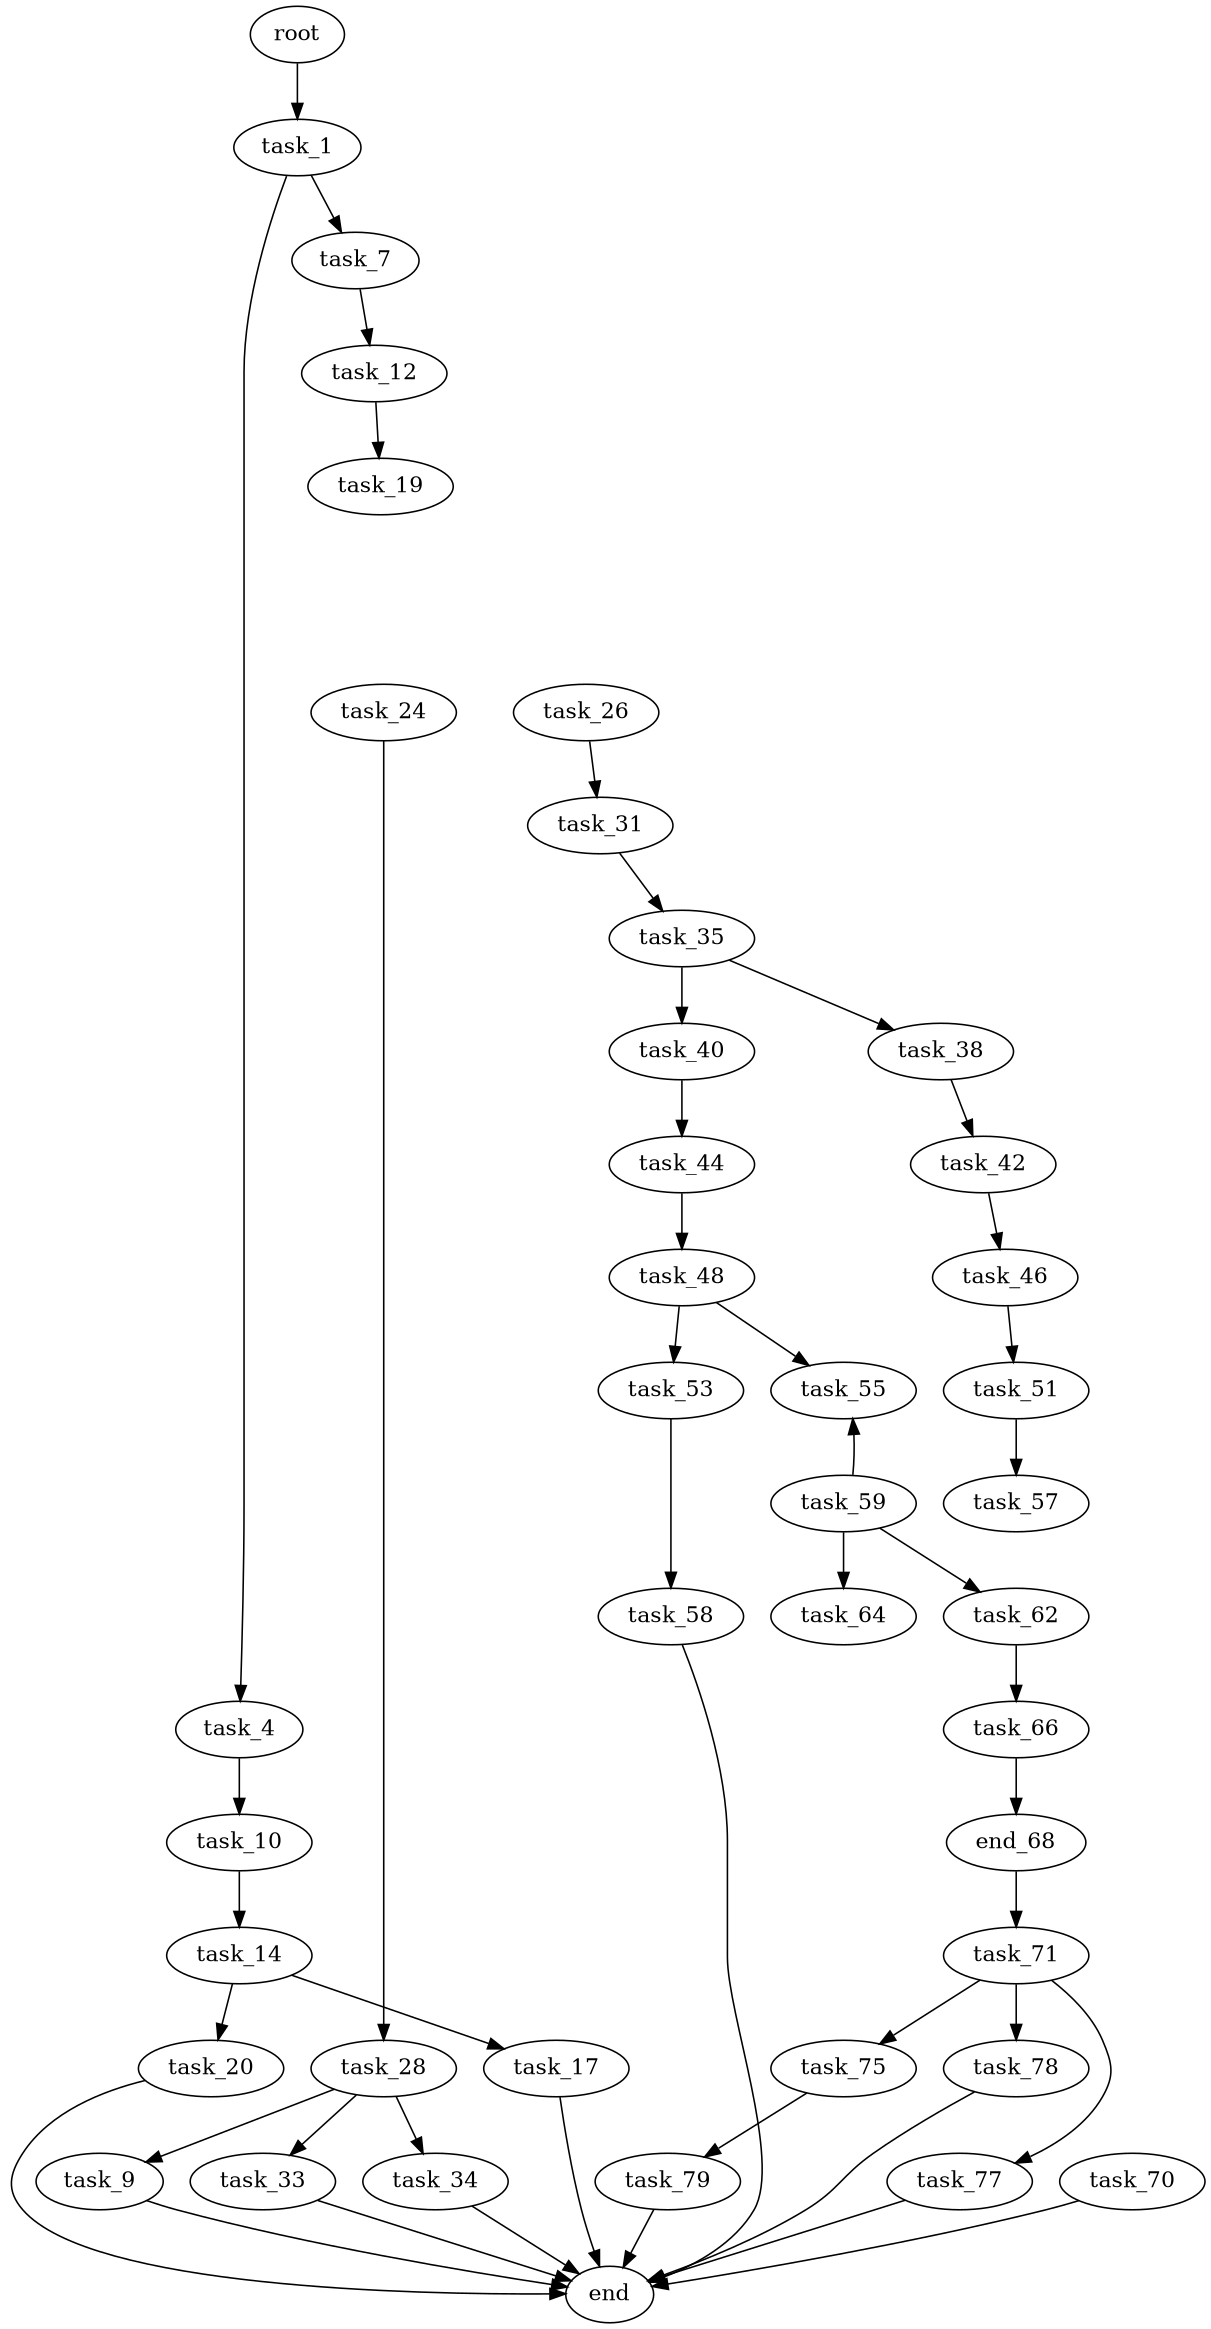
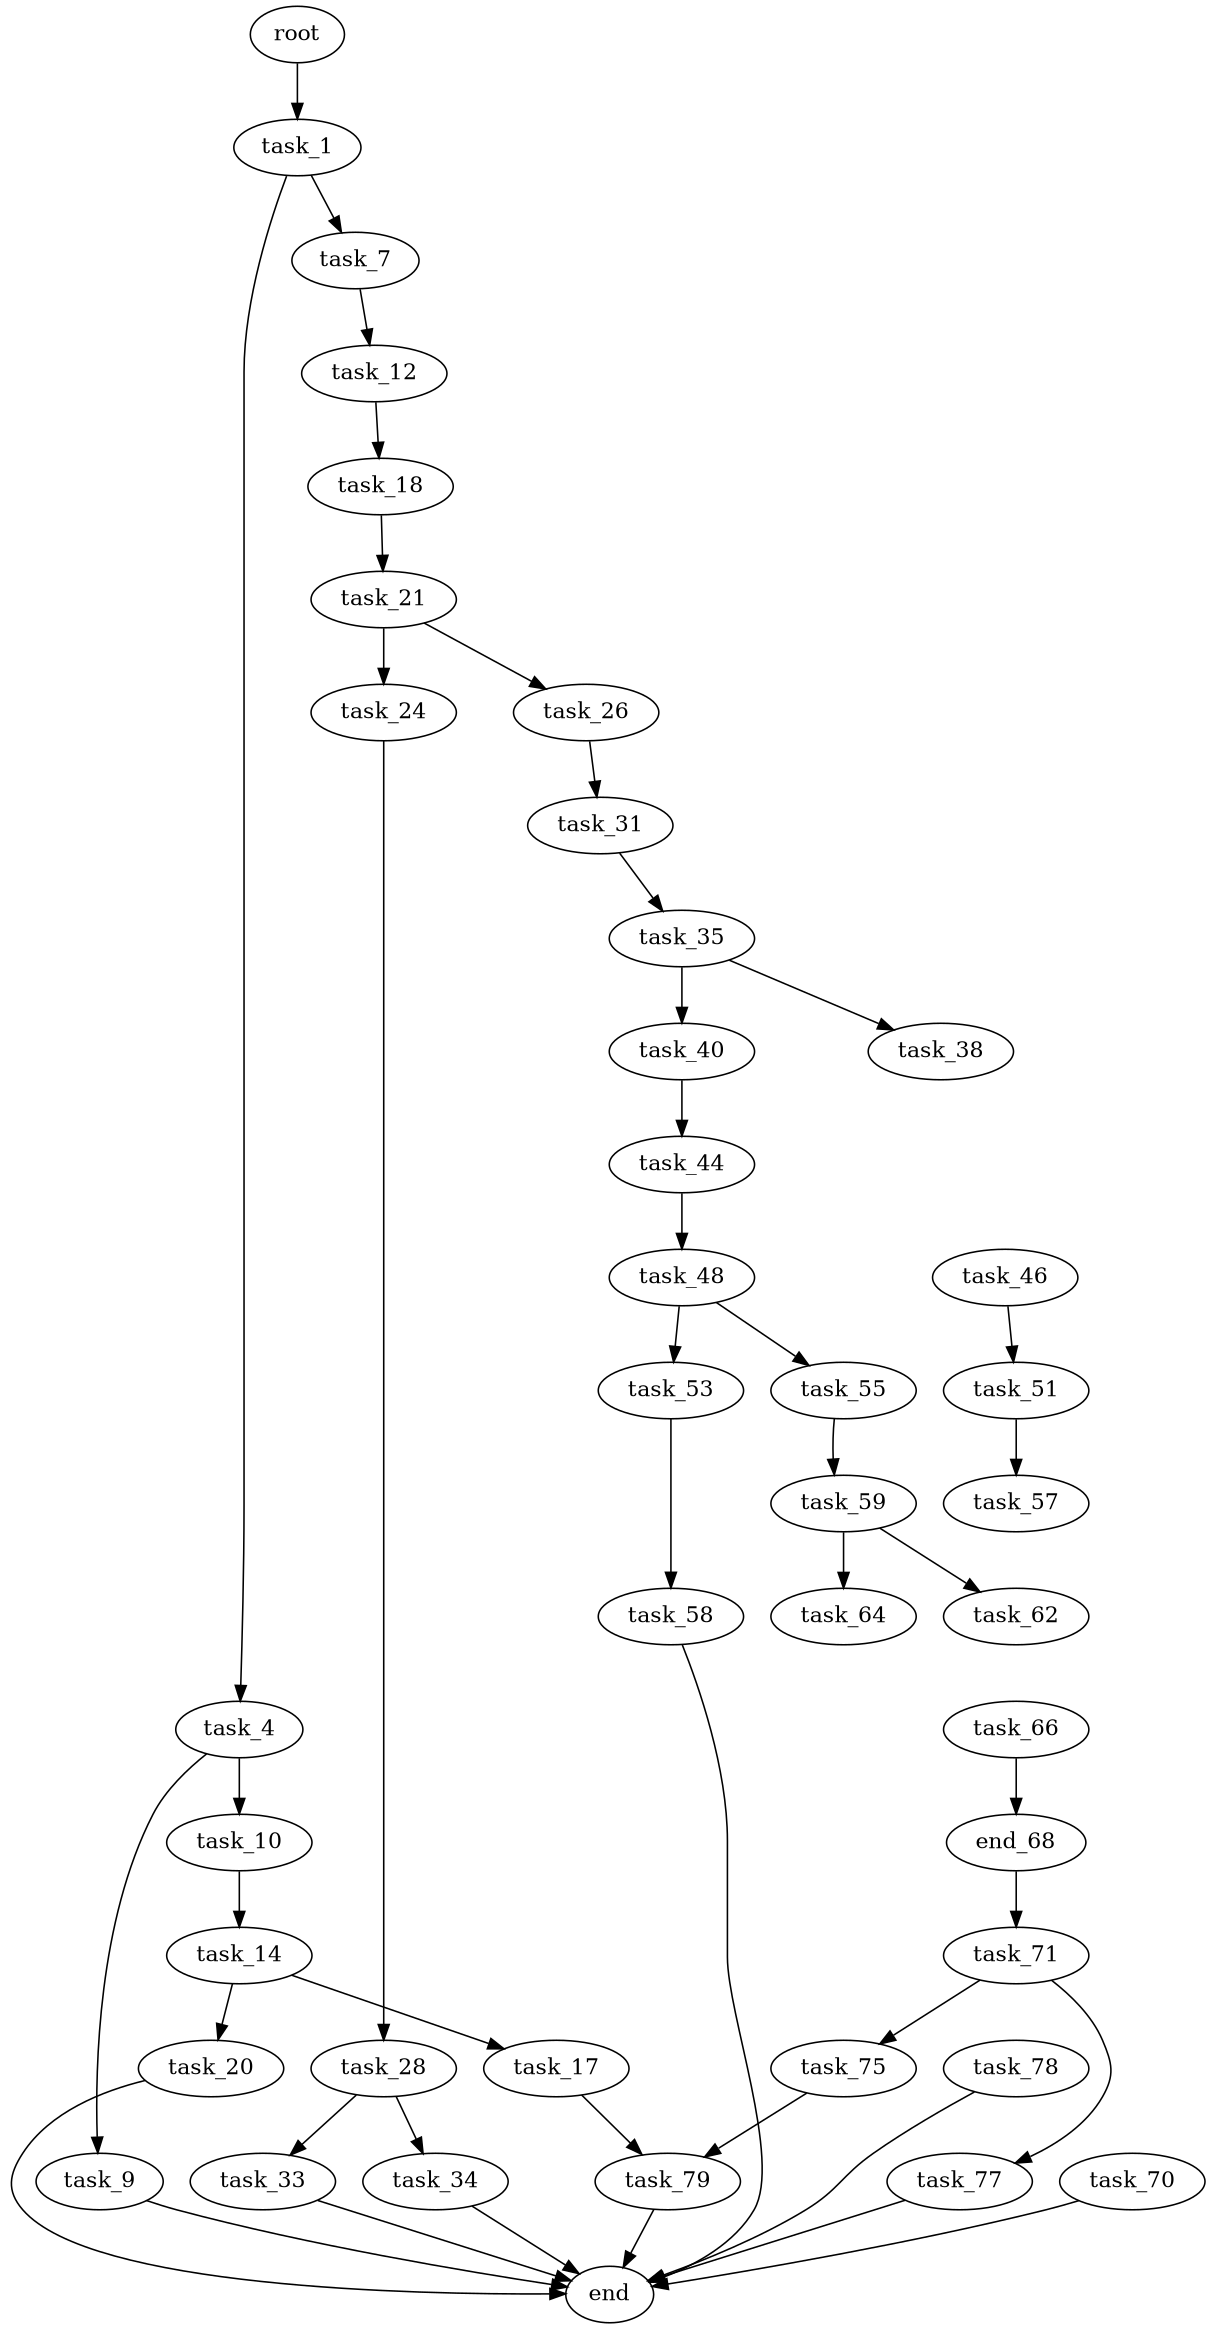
(381, 487) -> (381, 487)
none -> (384, 600)
(983, 1165) -> none
(854, 1455) -> (833, 1439)
(1016, 1665) -> none
(1016, 2004) -> none
(247, 2123) -> (114, 1932)
(573, 2175) -> (606, 2119)
